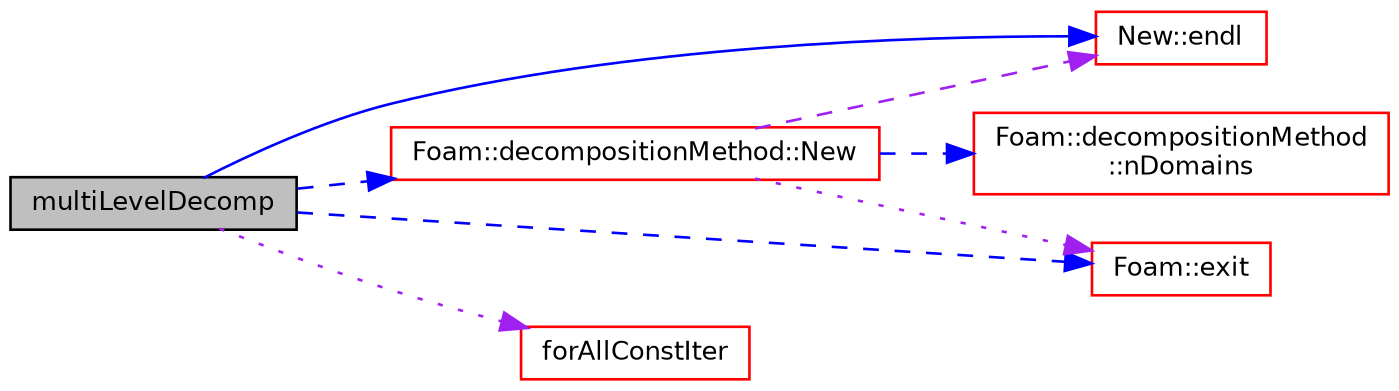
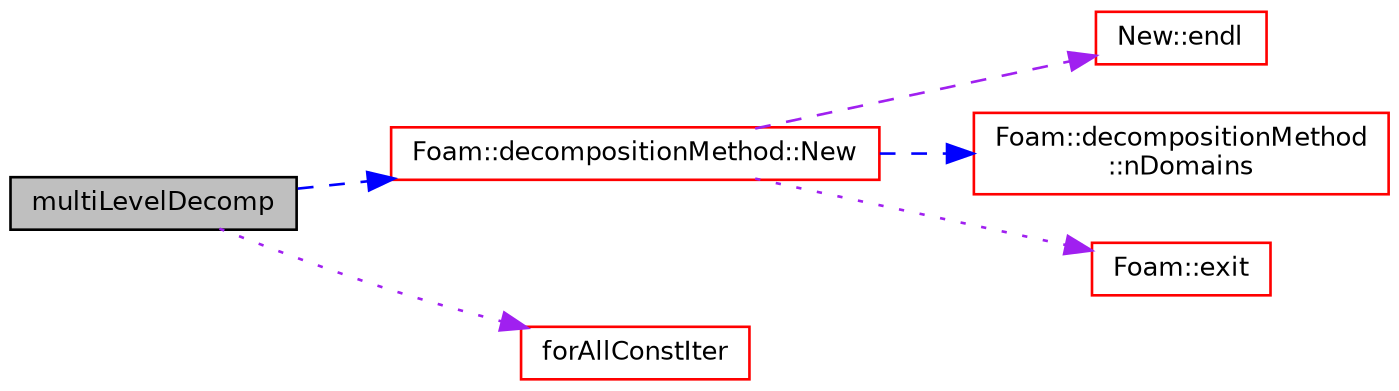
(627, 62) -> none
(681, 237) -> none
